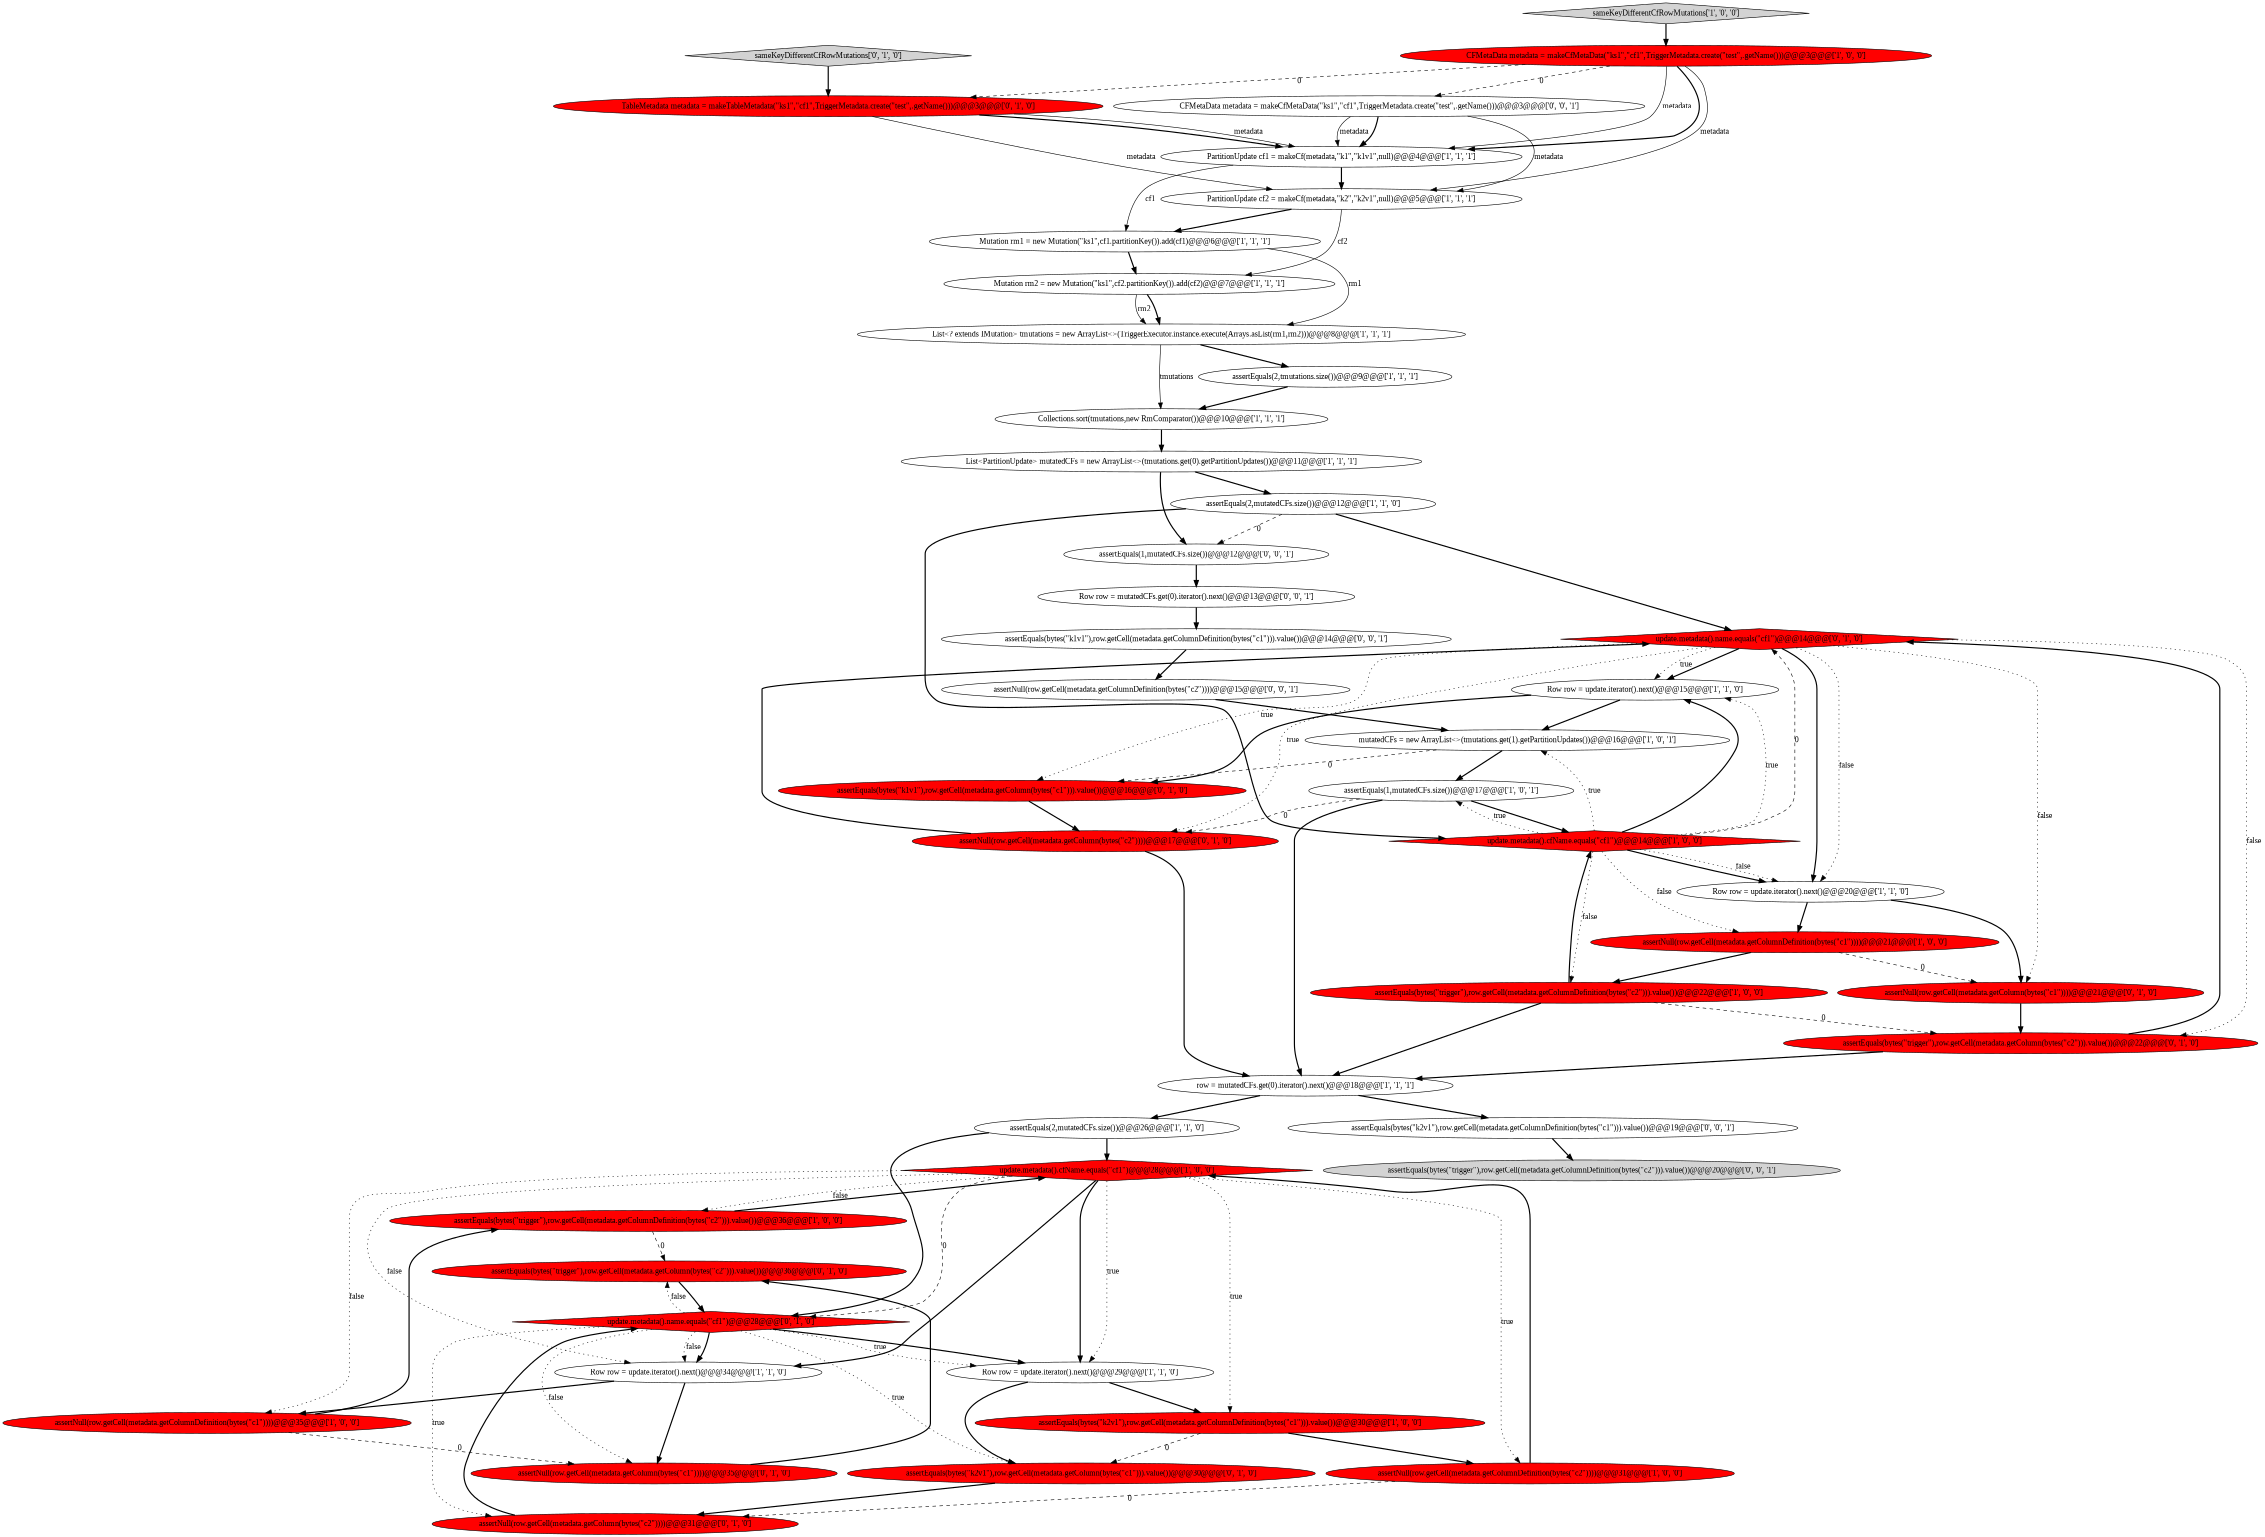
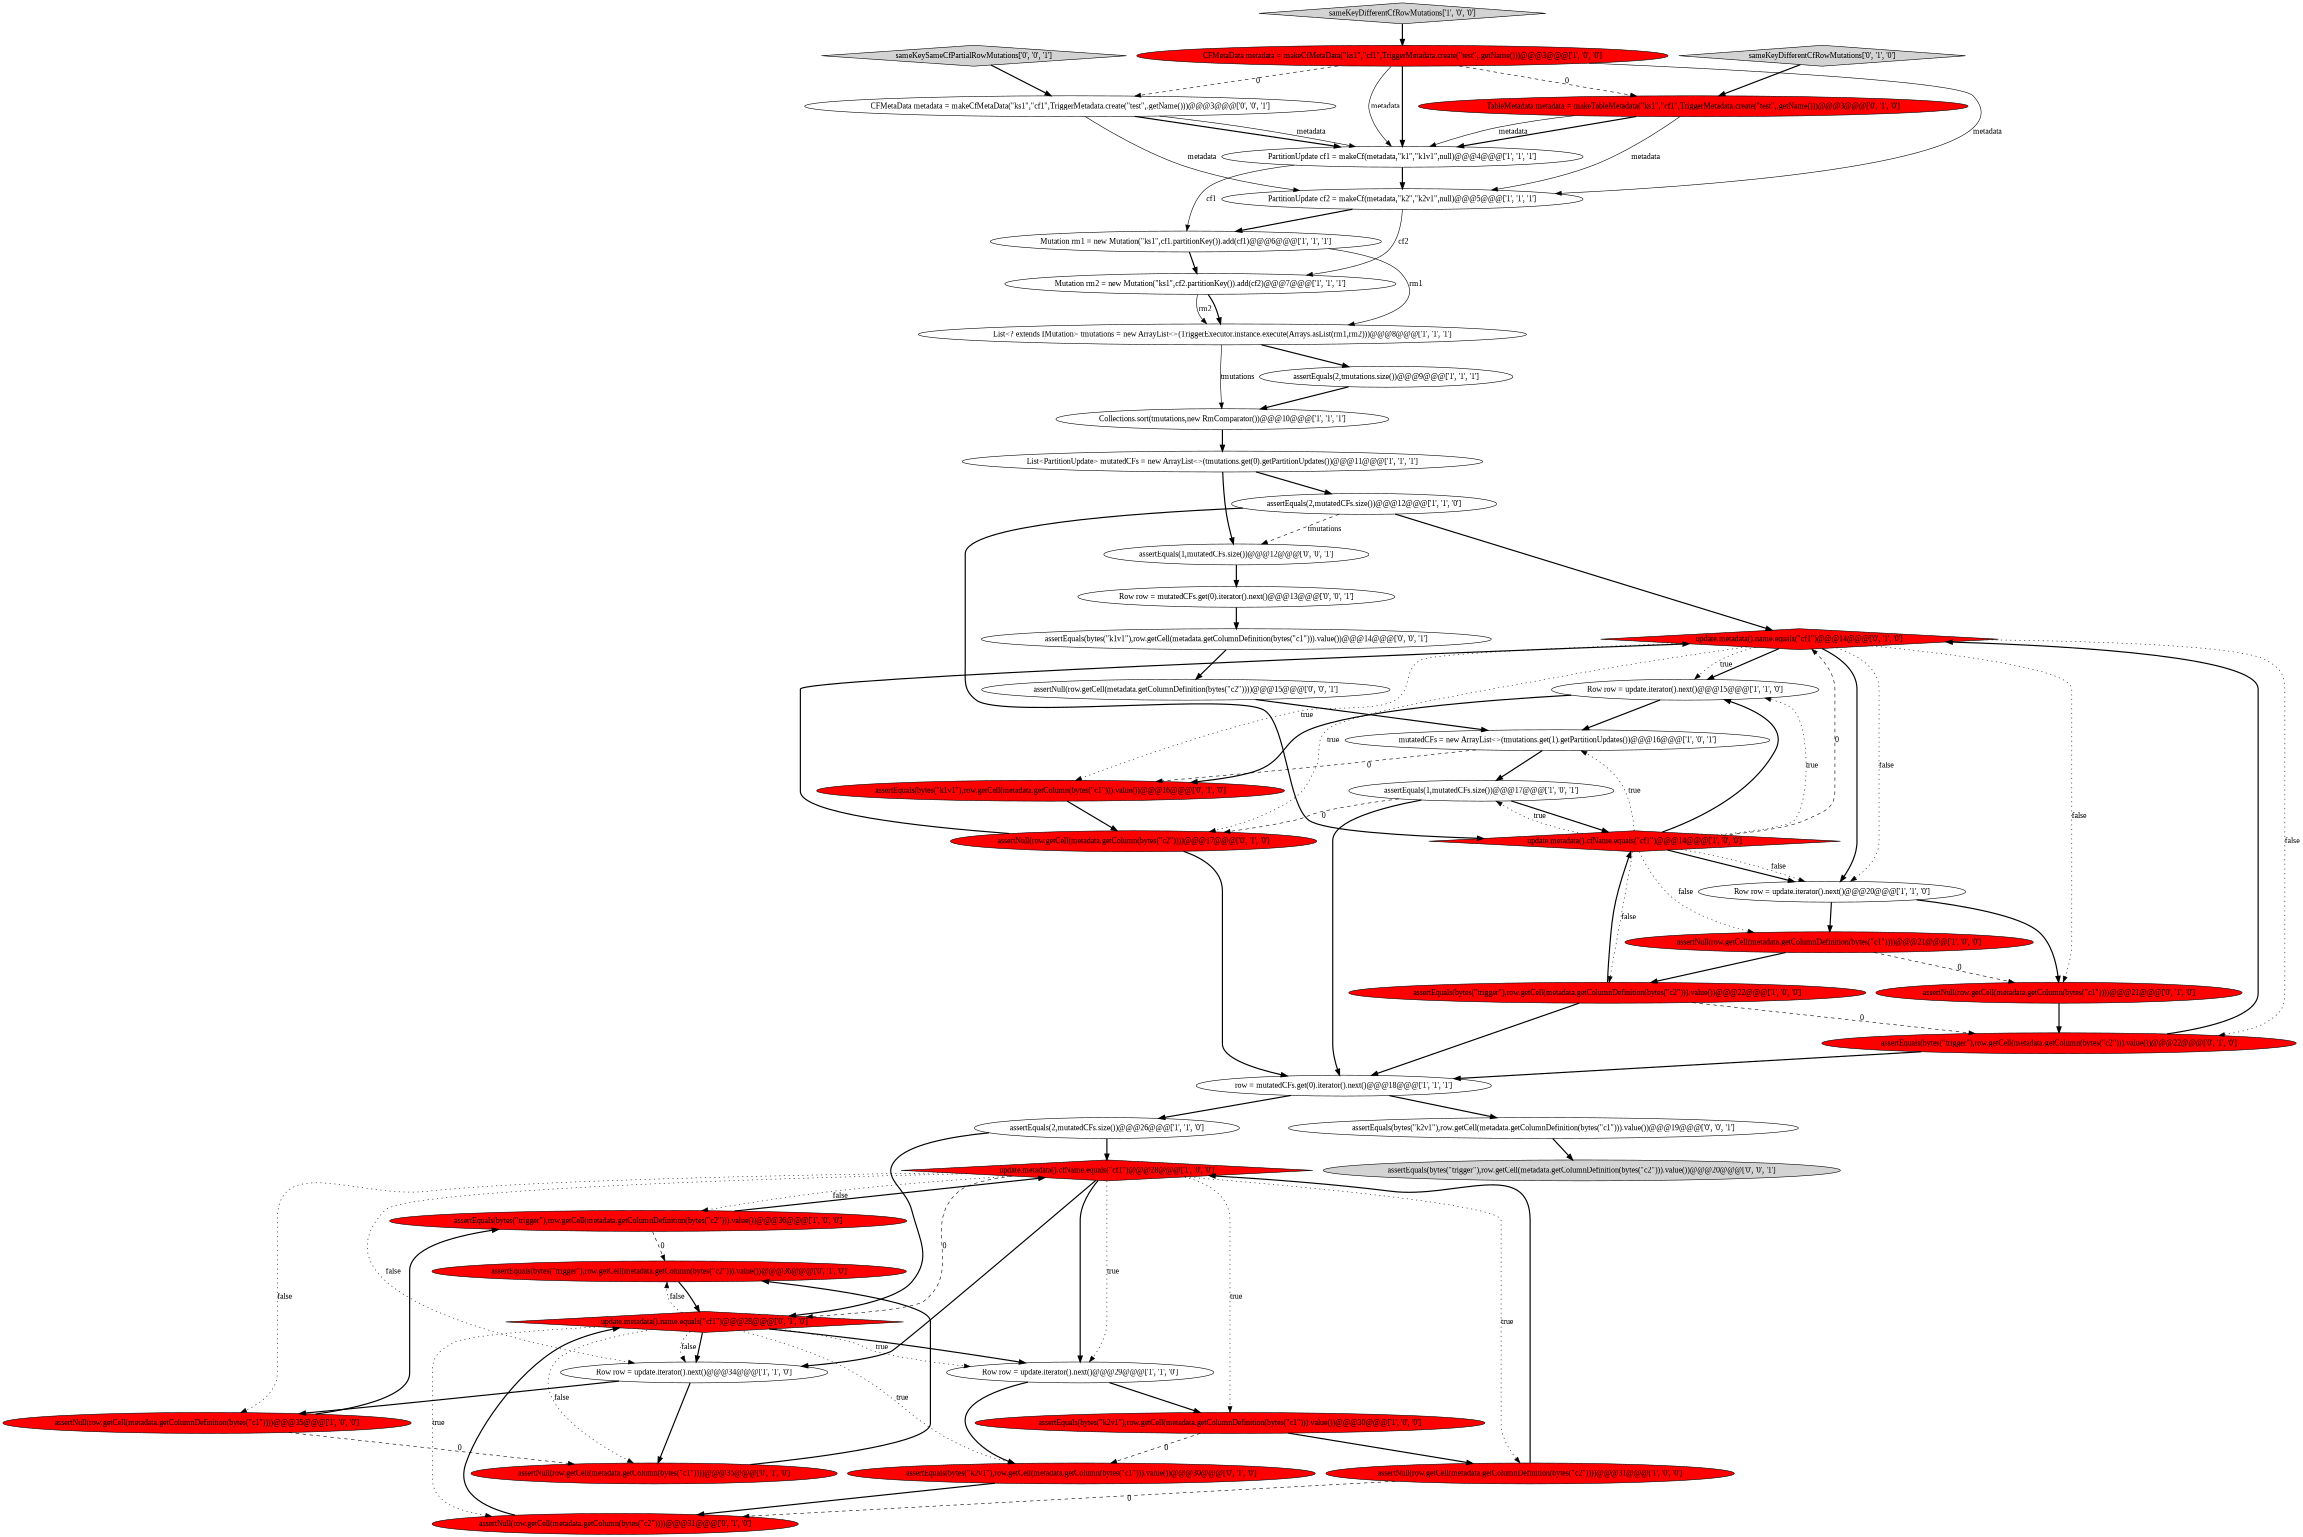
none -> (974, 56)
(1259, 529) -> (1325, 529)
